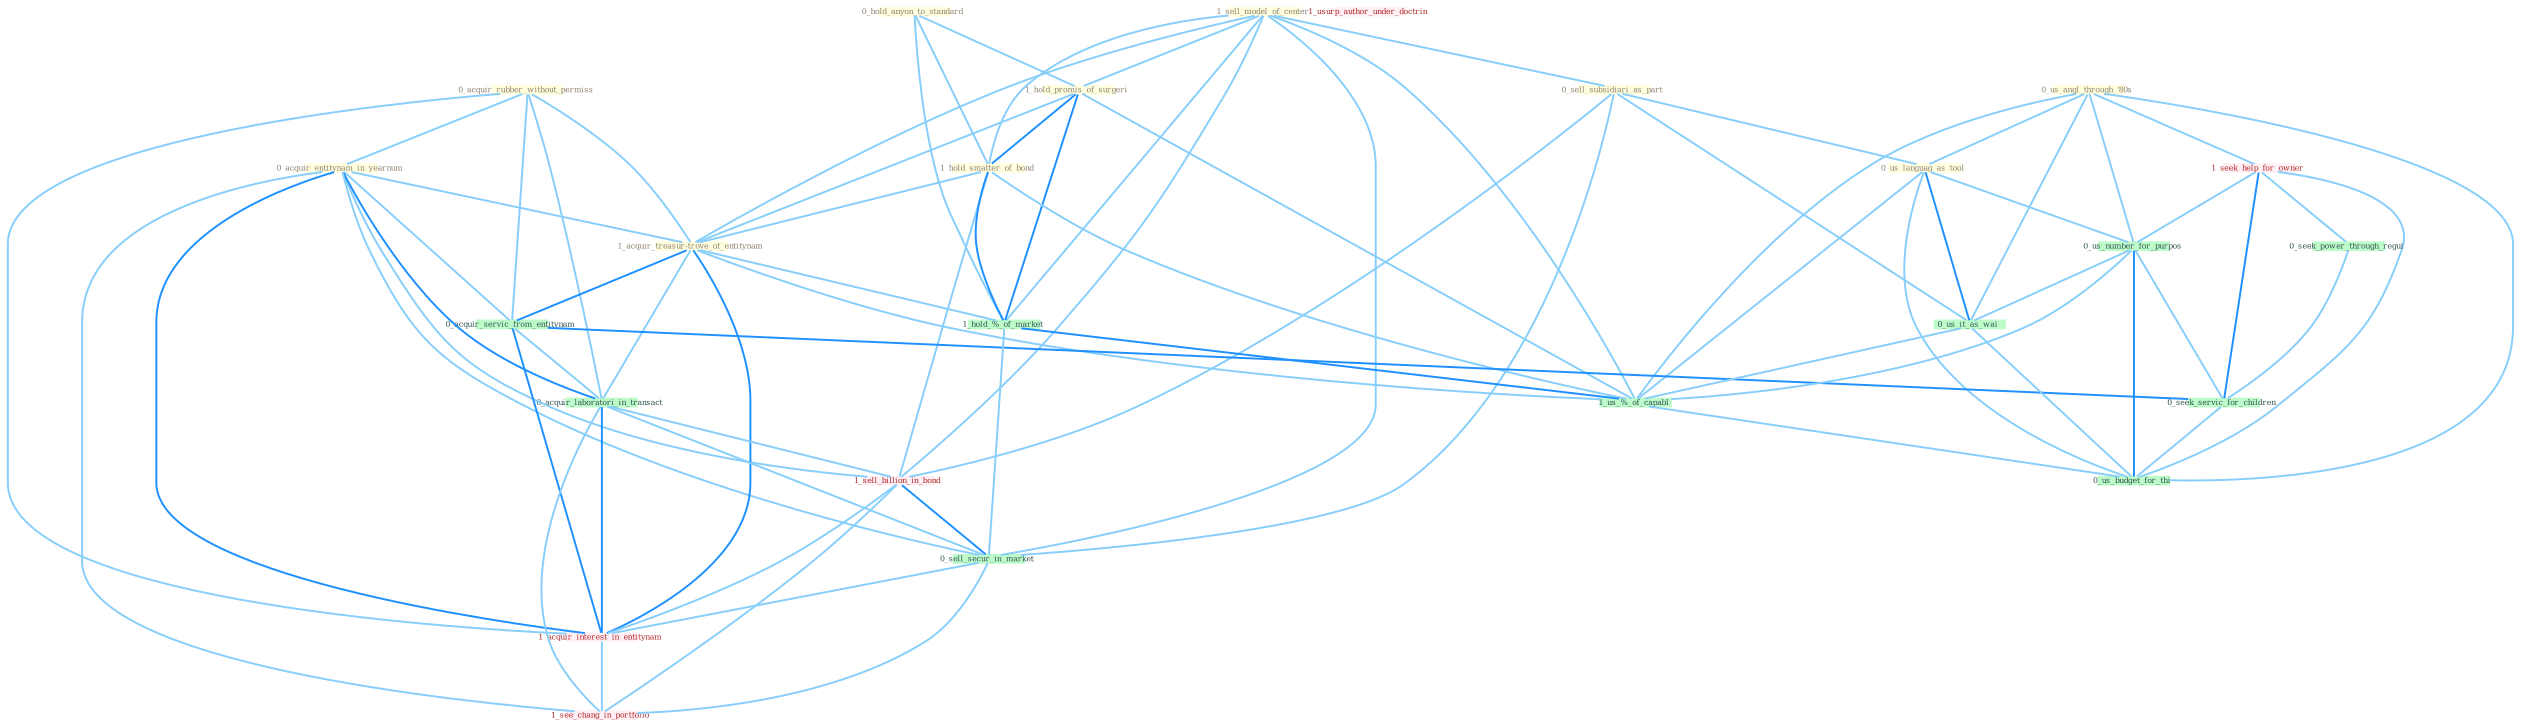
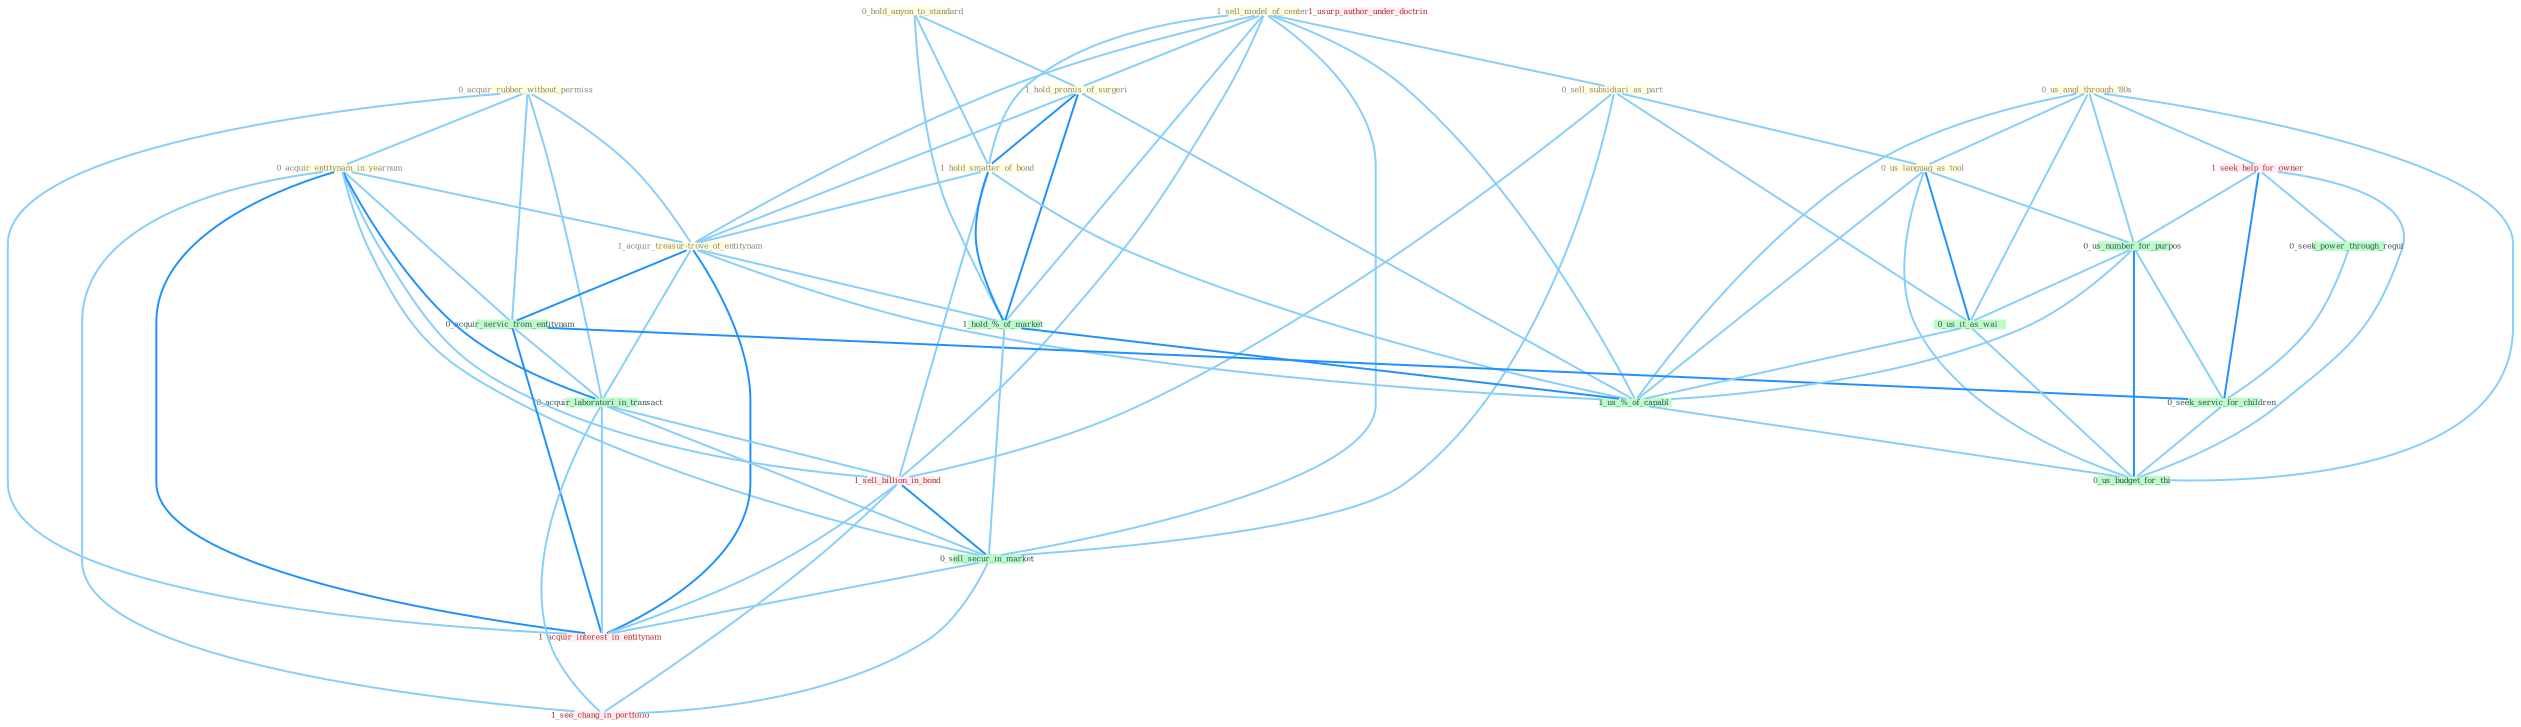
(602, 520) -> (602, 520)
(602, 676) -> none
